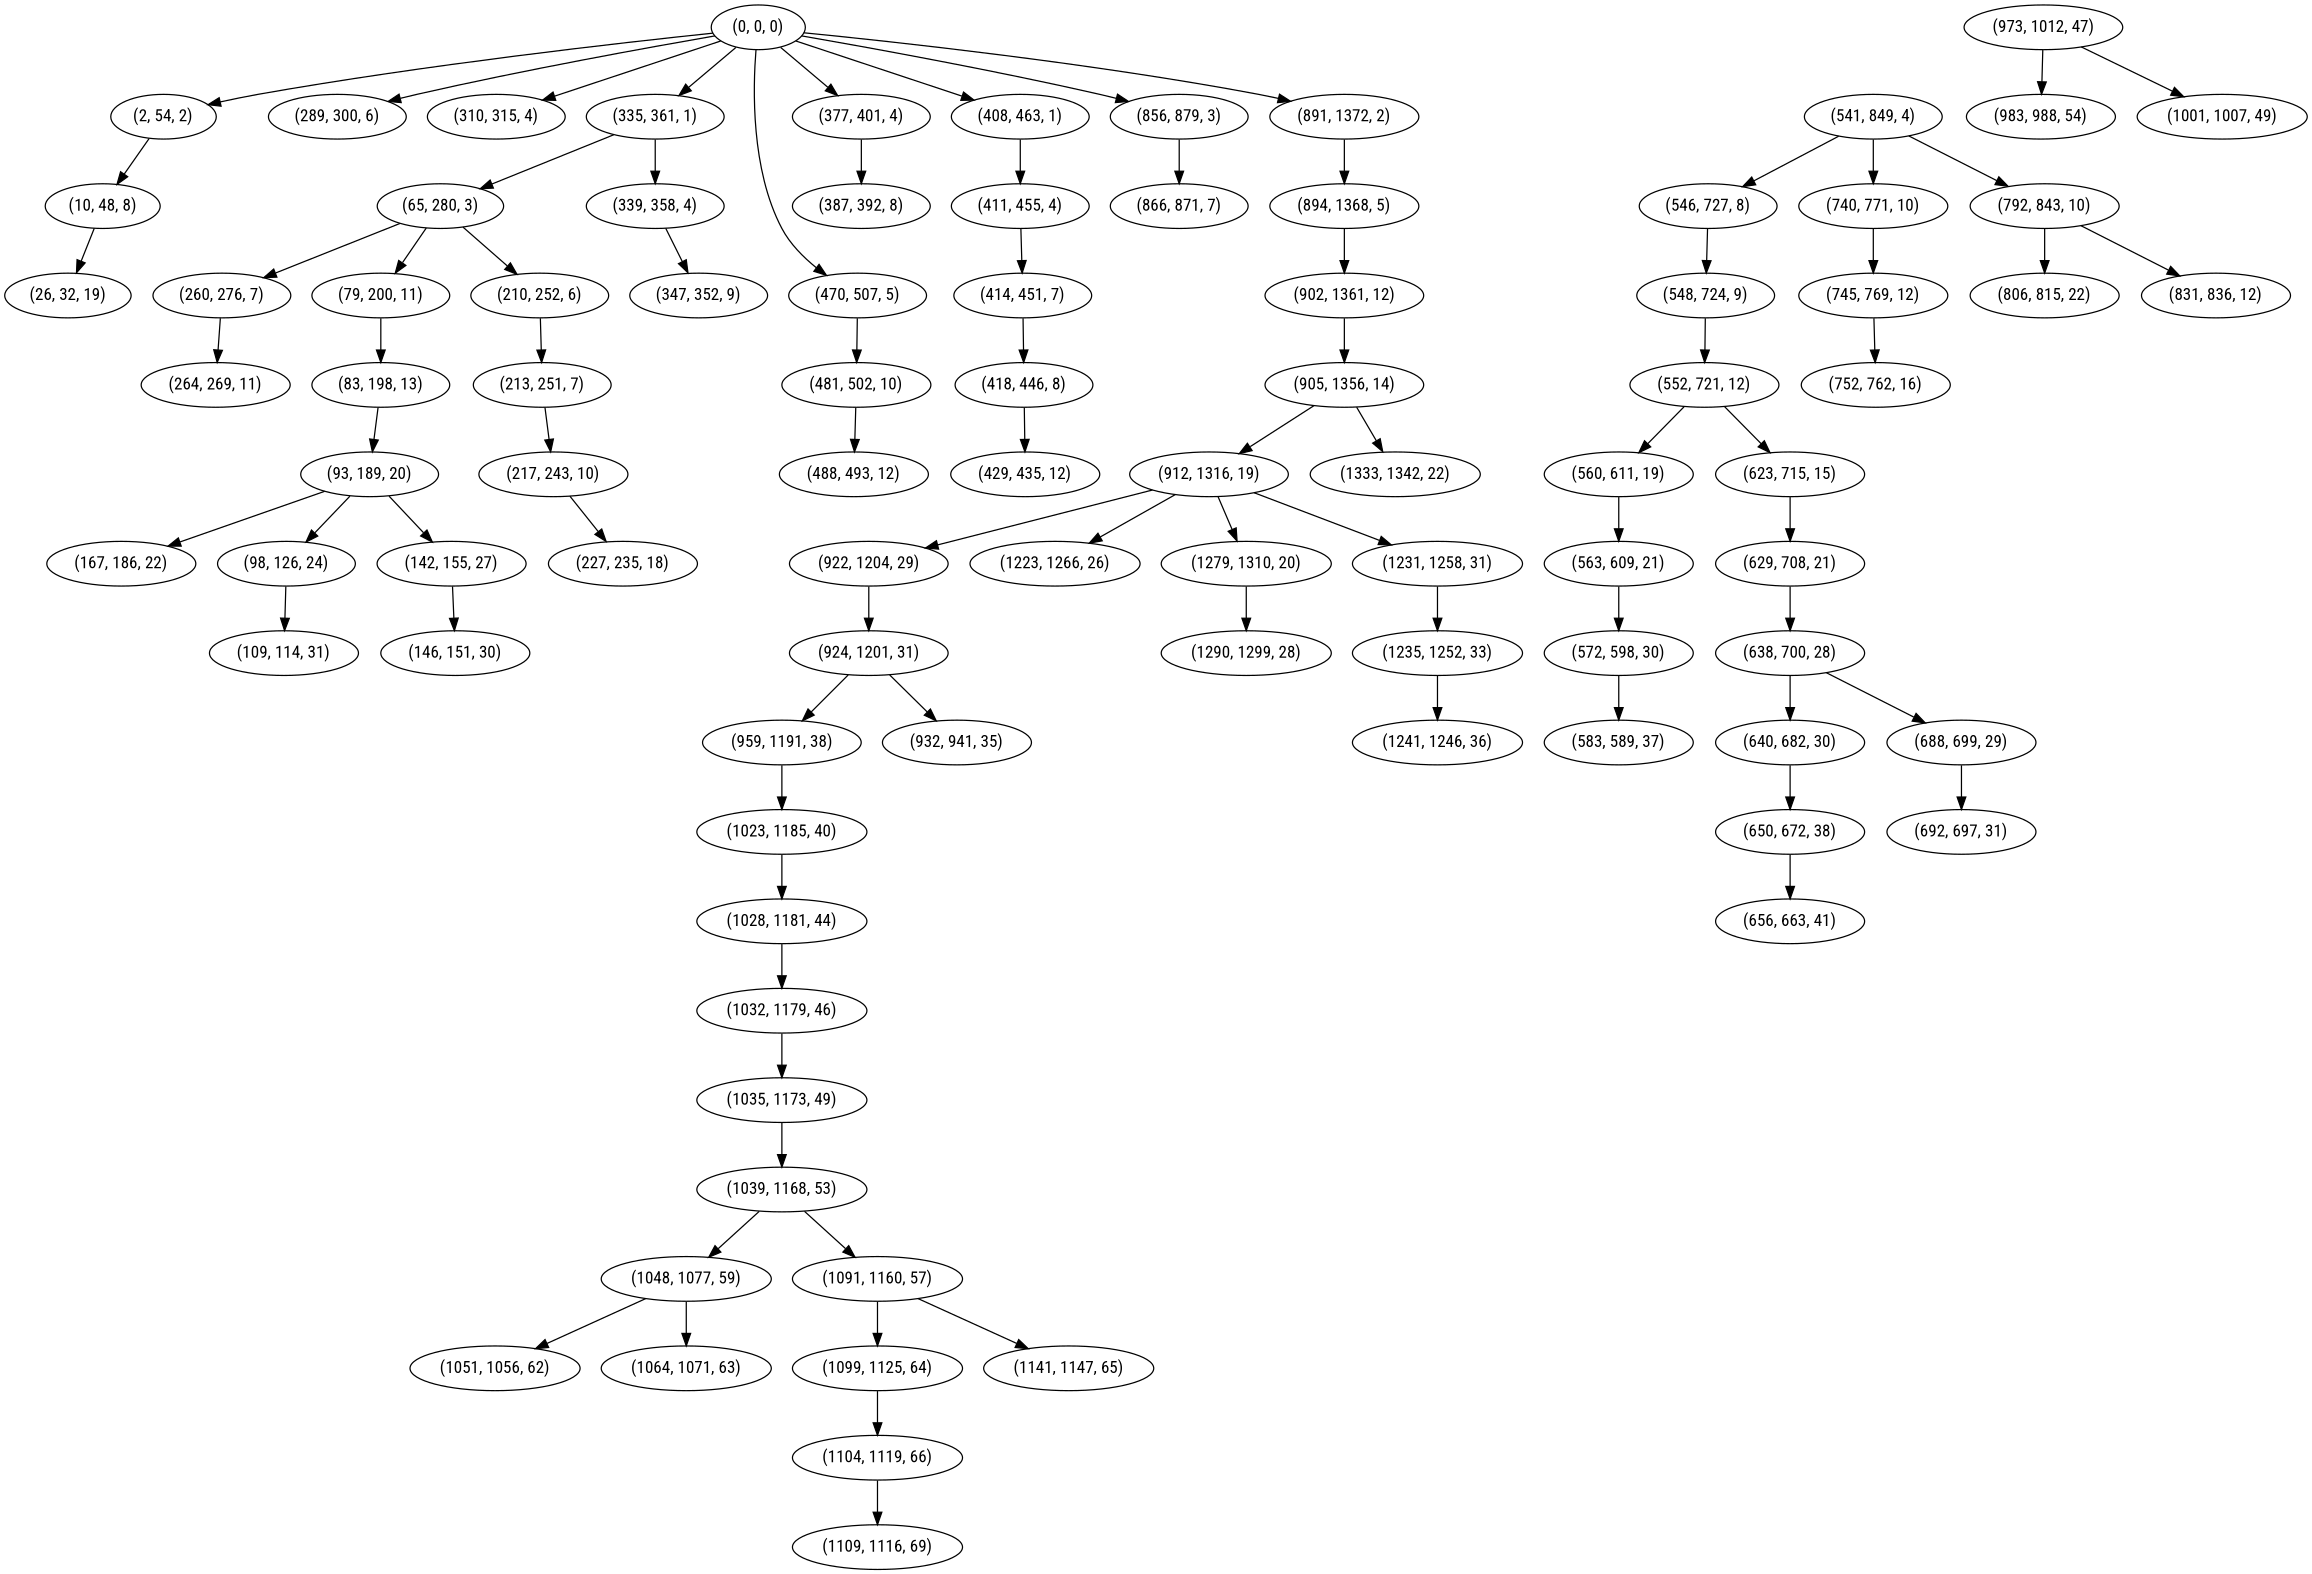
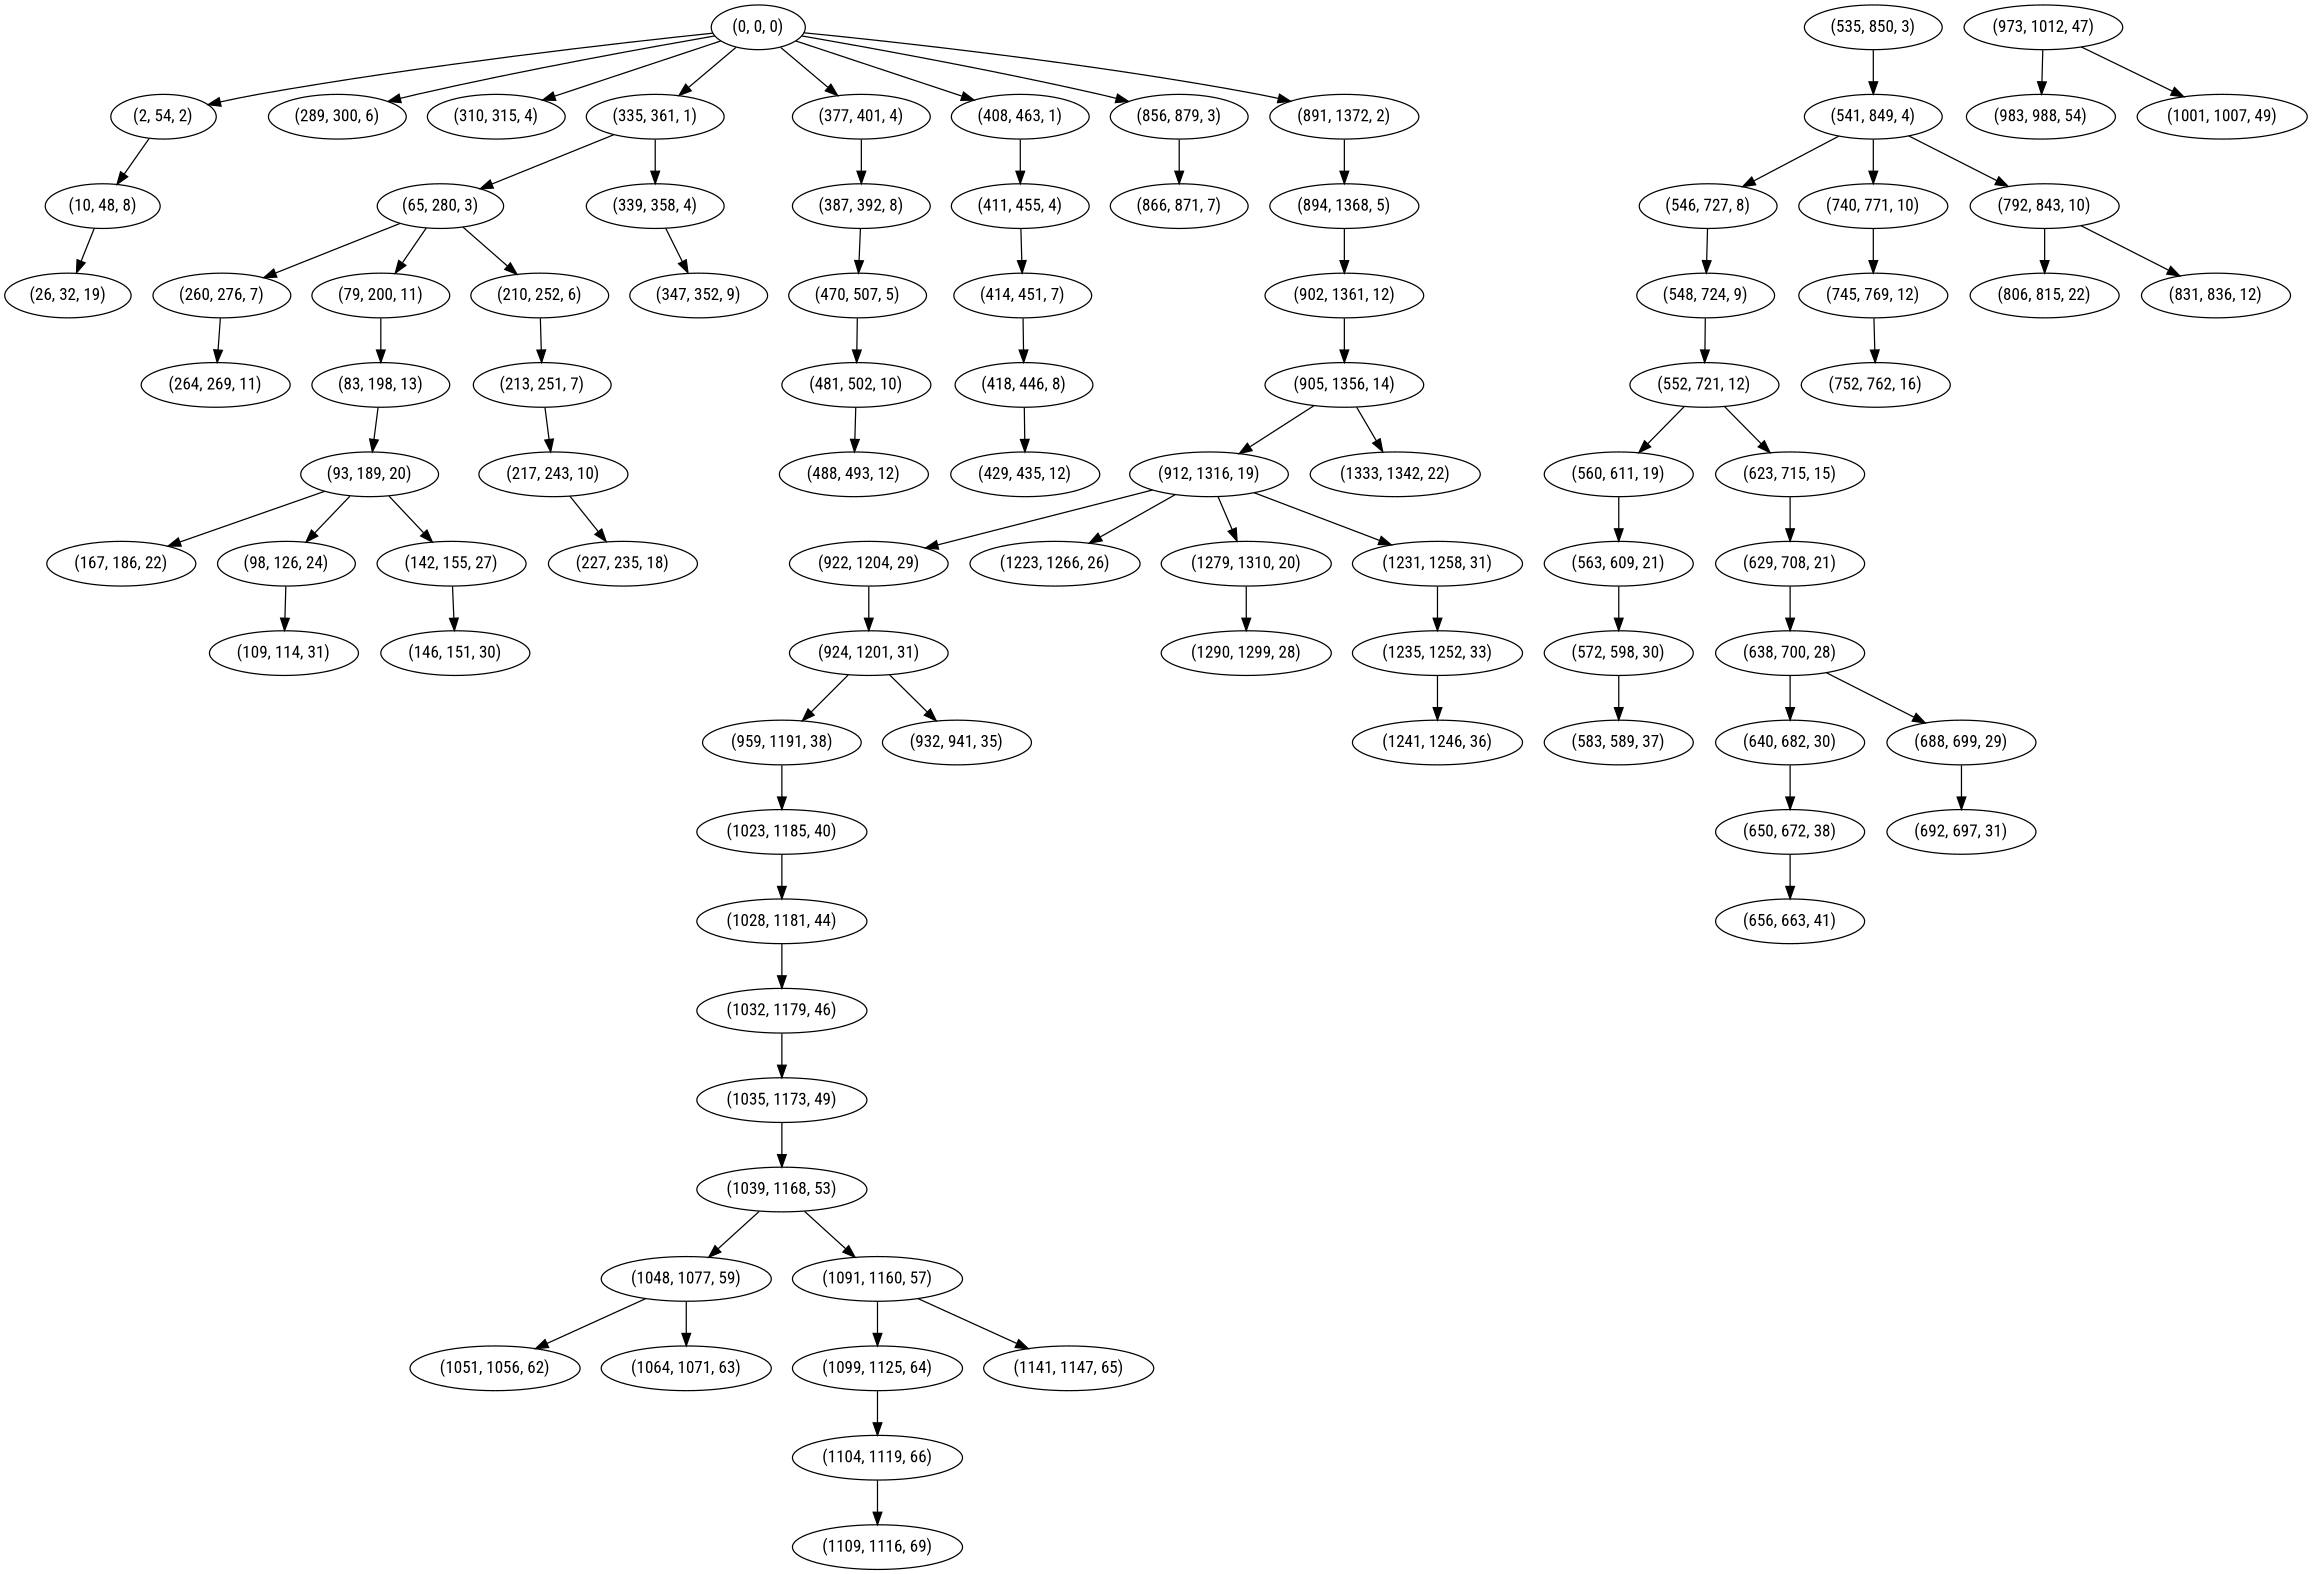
none -> (1873, 27)
(761, 167) -> (860, 245)
